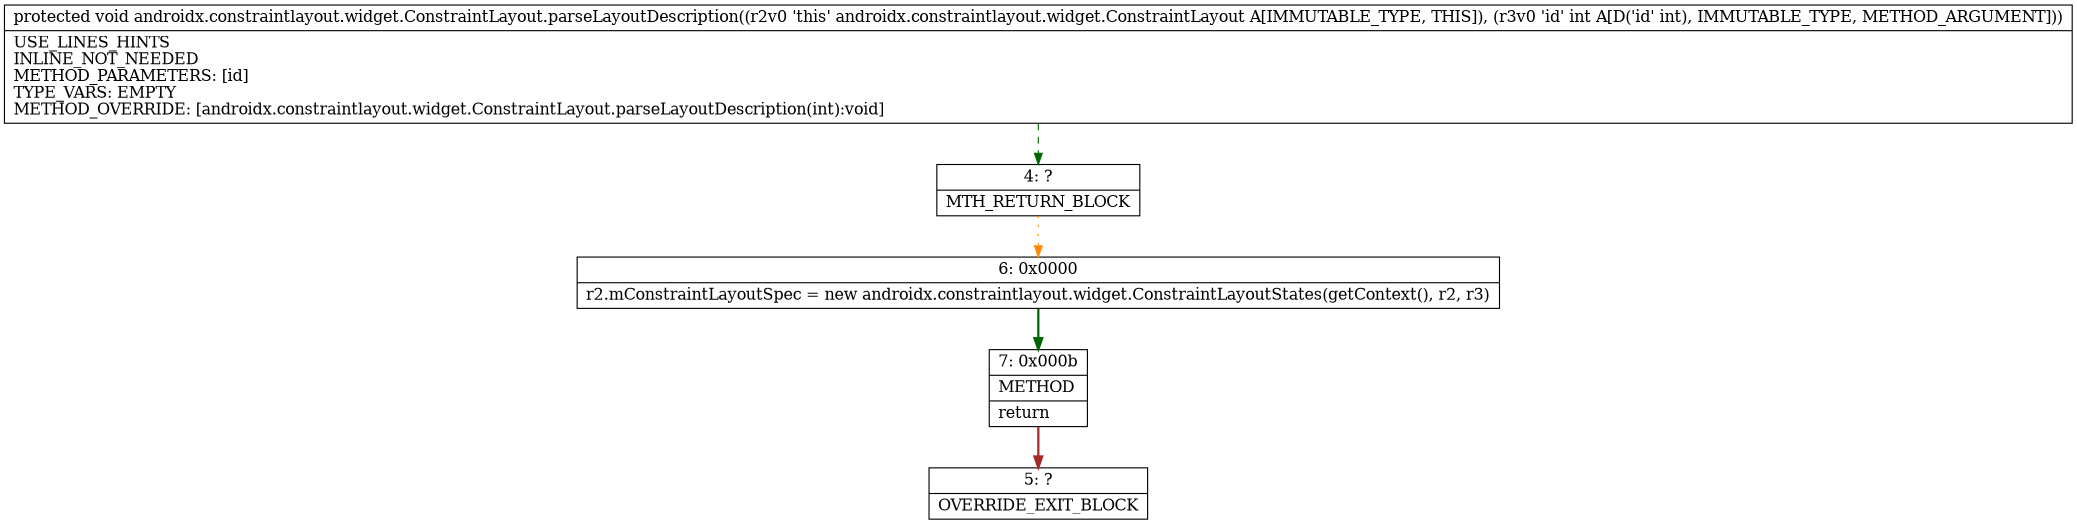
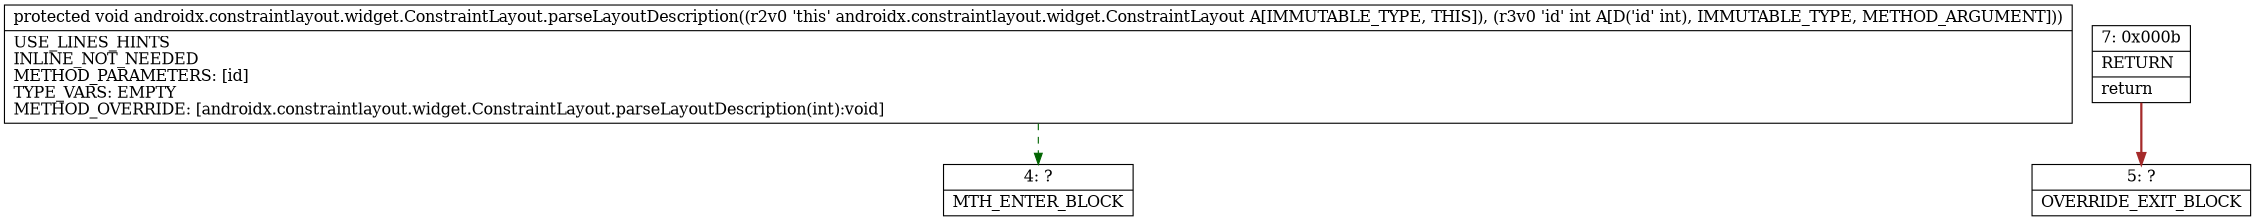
(1038, 202) -> (1038, 202)
(1038, 283) -> none
(1037, 388) -> (2137, 64)
